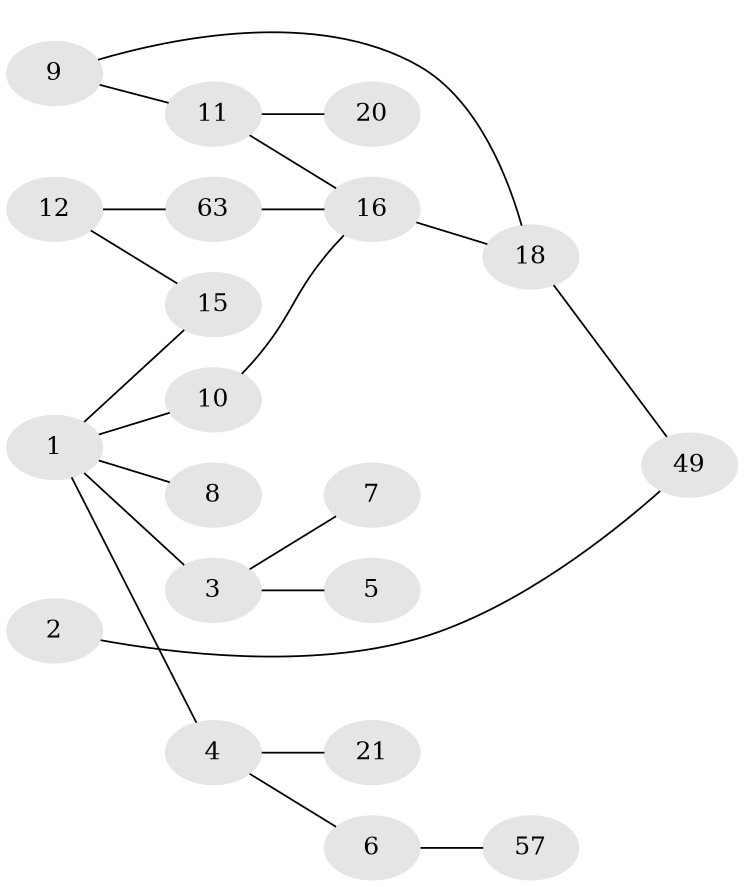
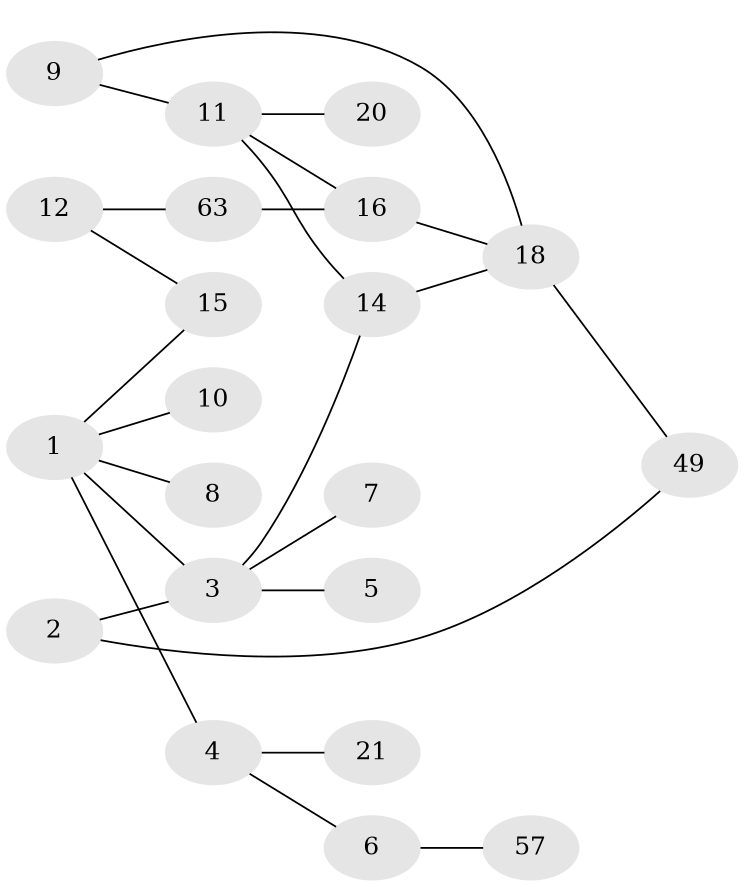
(293, 305) -> none
none -> (372, 305)
none -> (127, 612)
